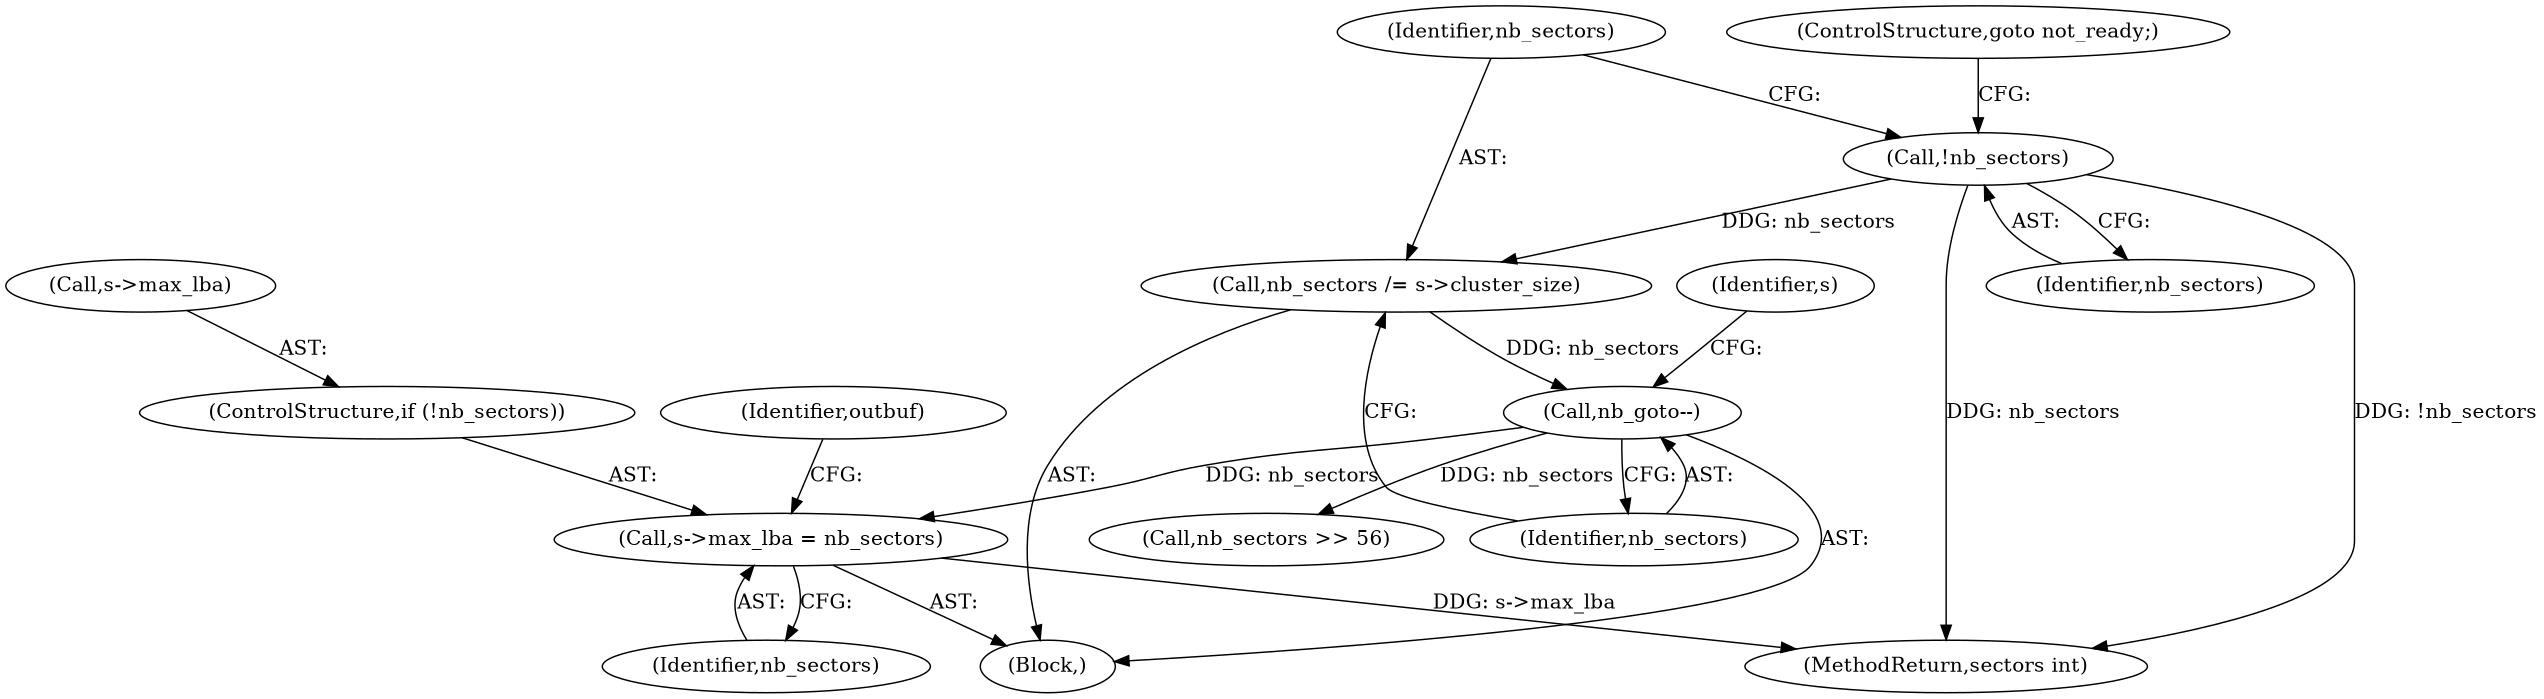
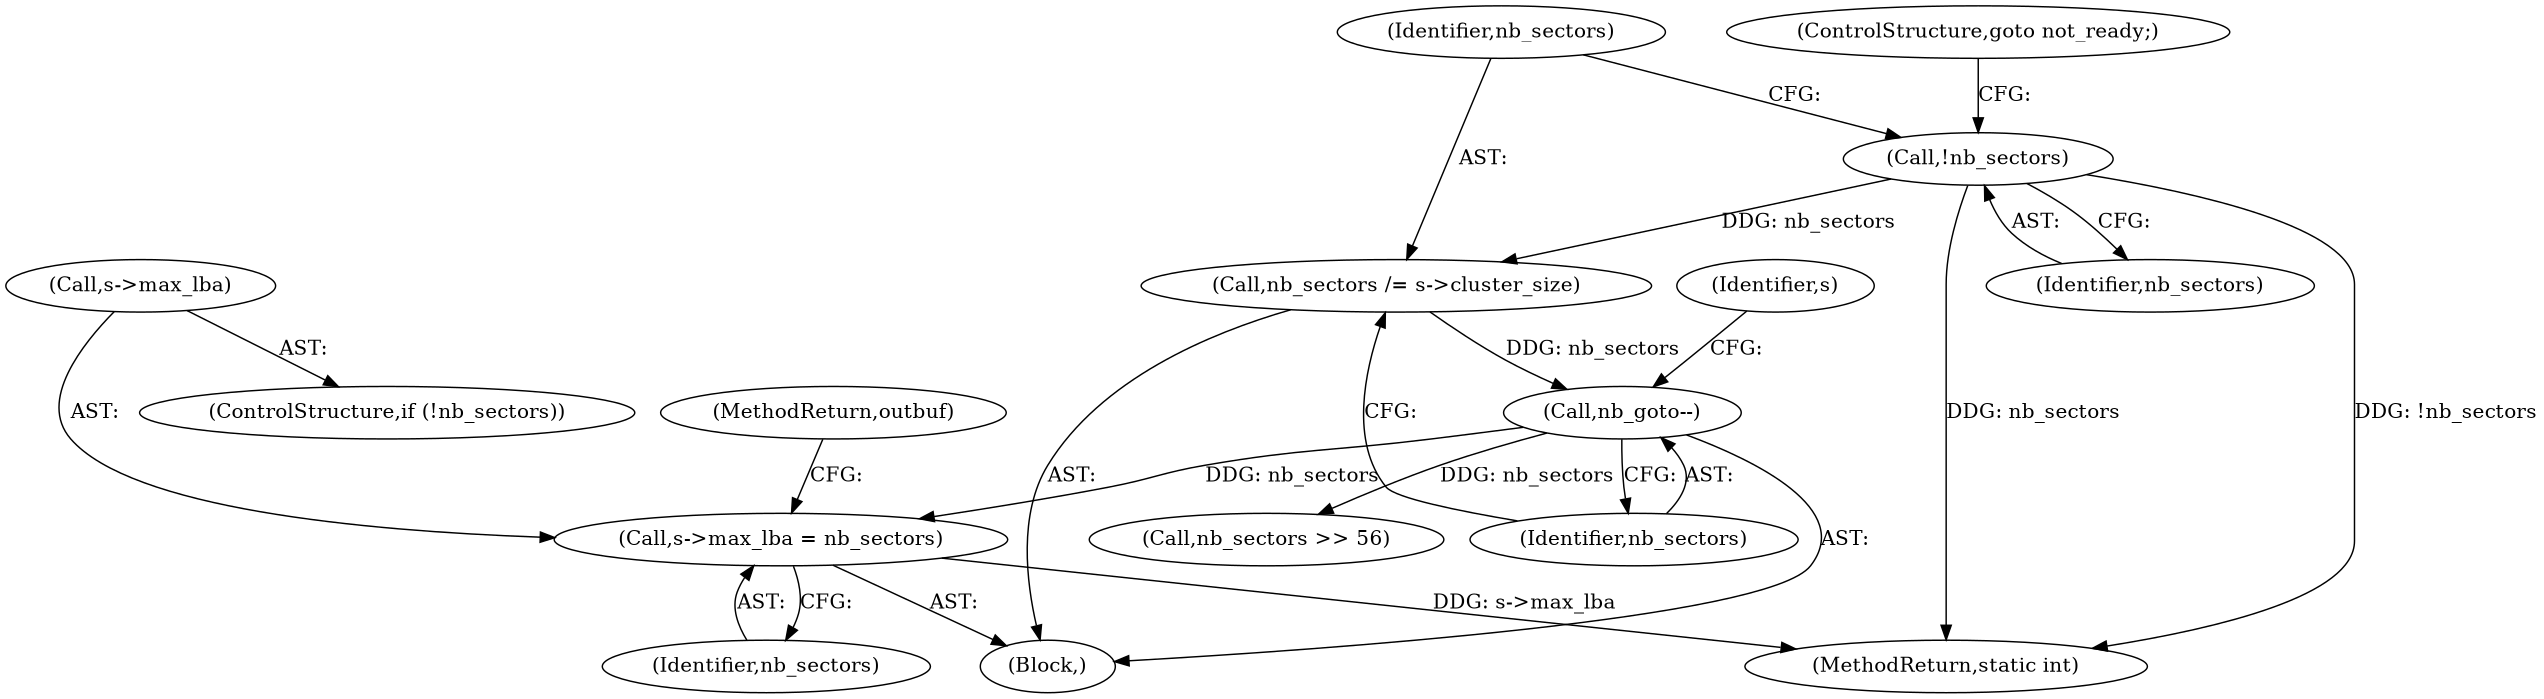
(833, 413) -> (833, 413)
(577, 474) -> (225, 504)
(1946, 666) -> (1946, 666)
